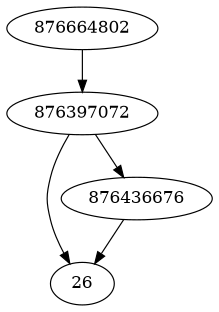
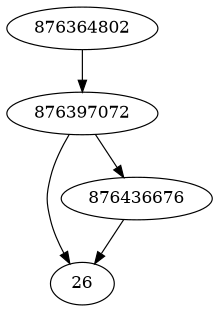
(82, 28) -> (82, 28)
